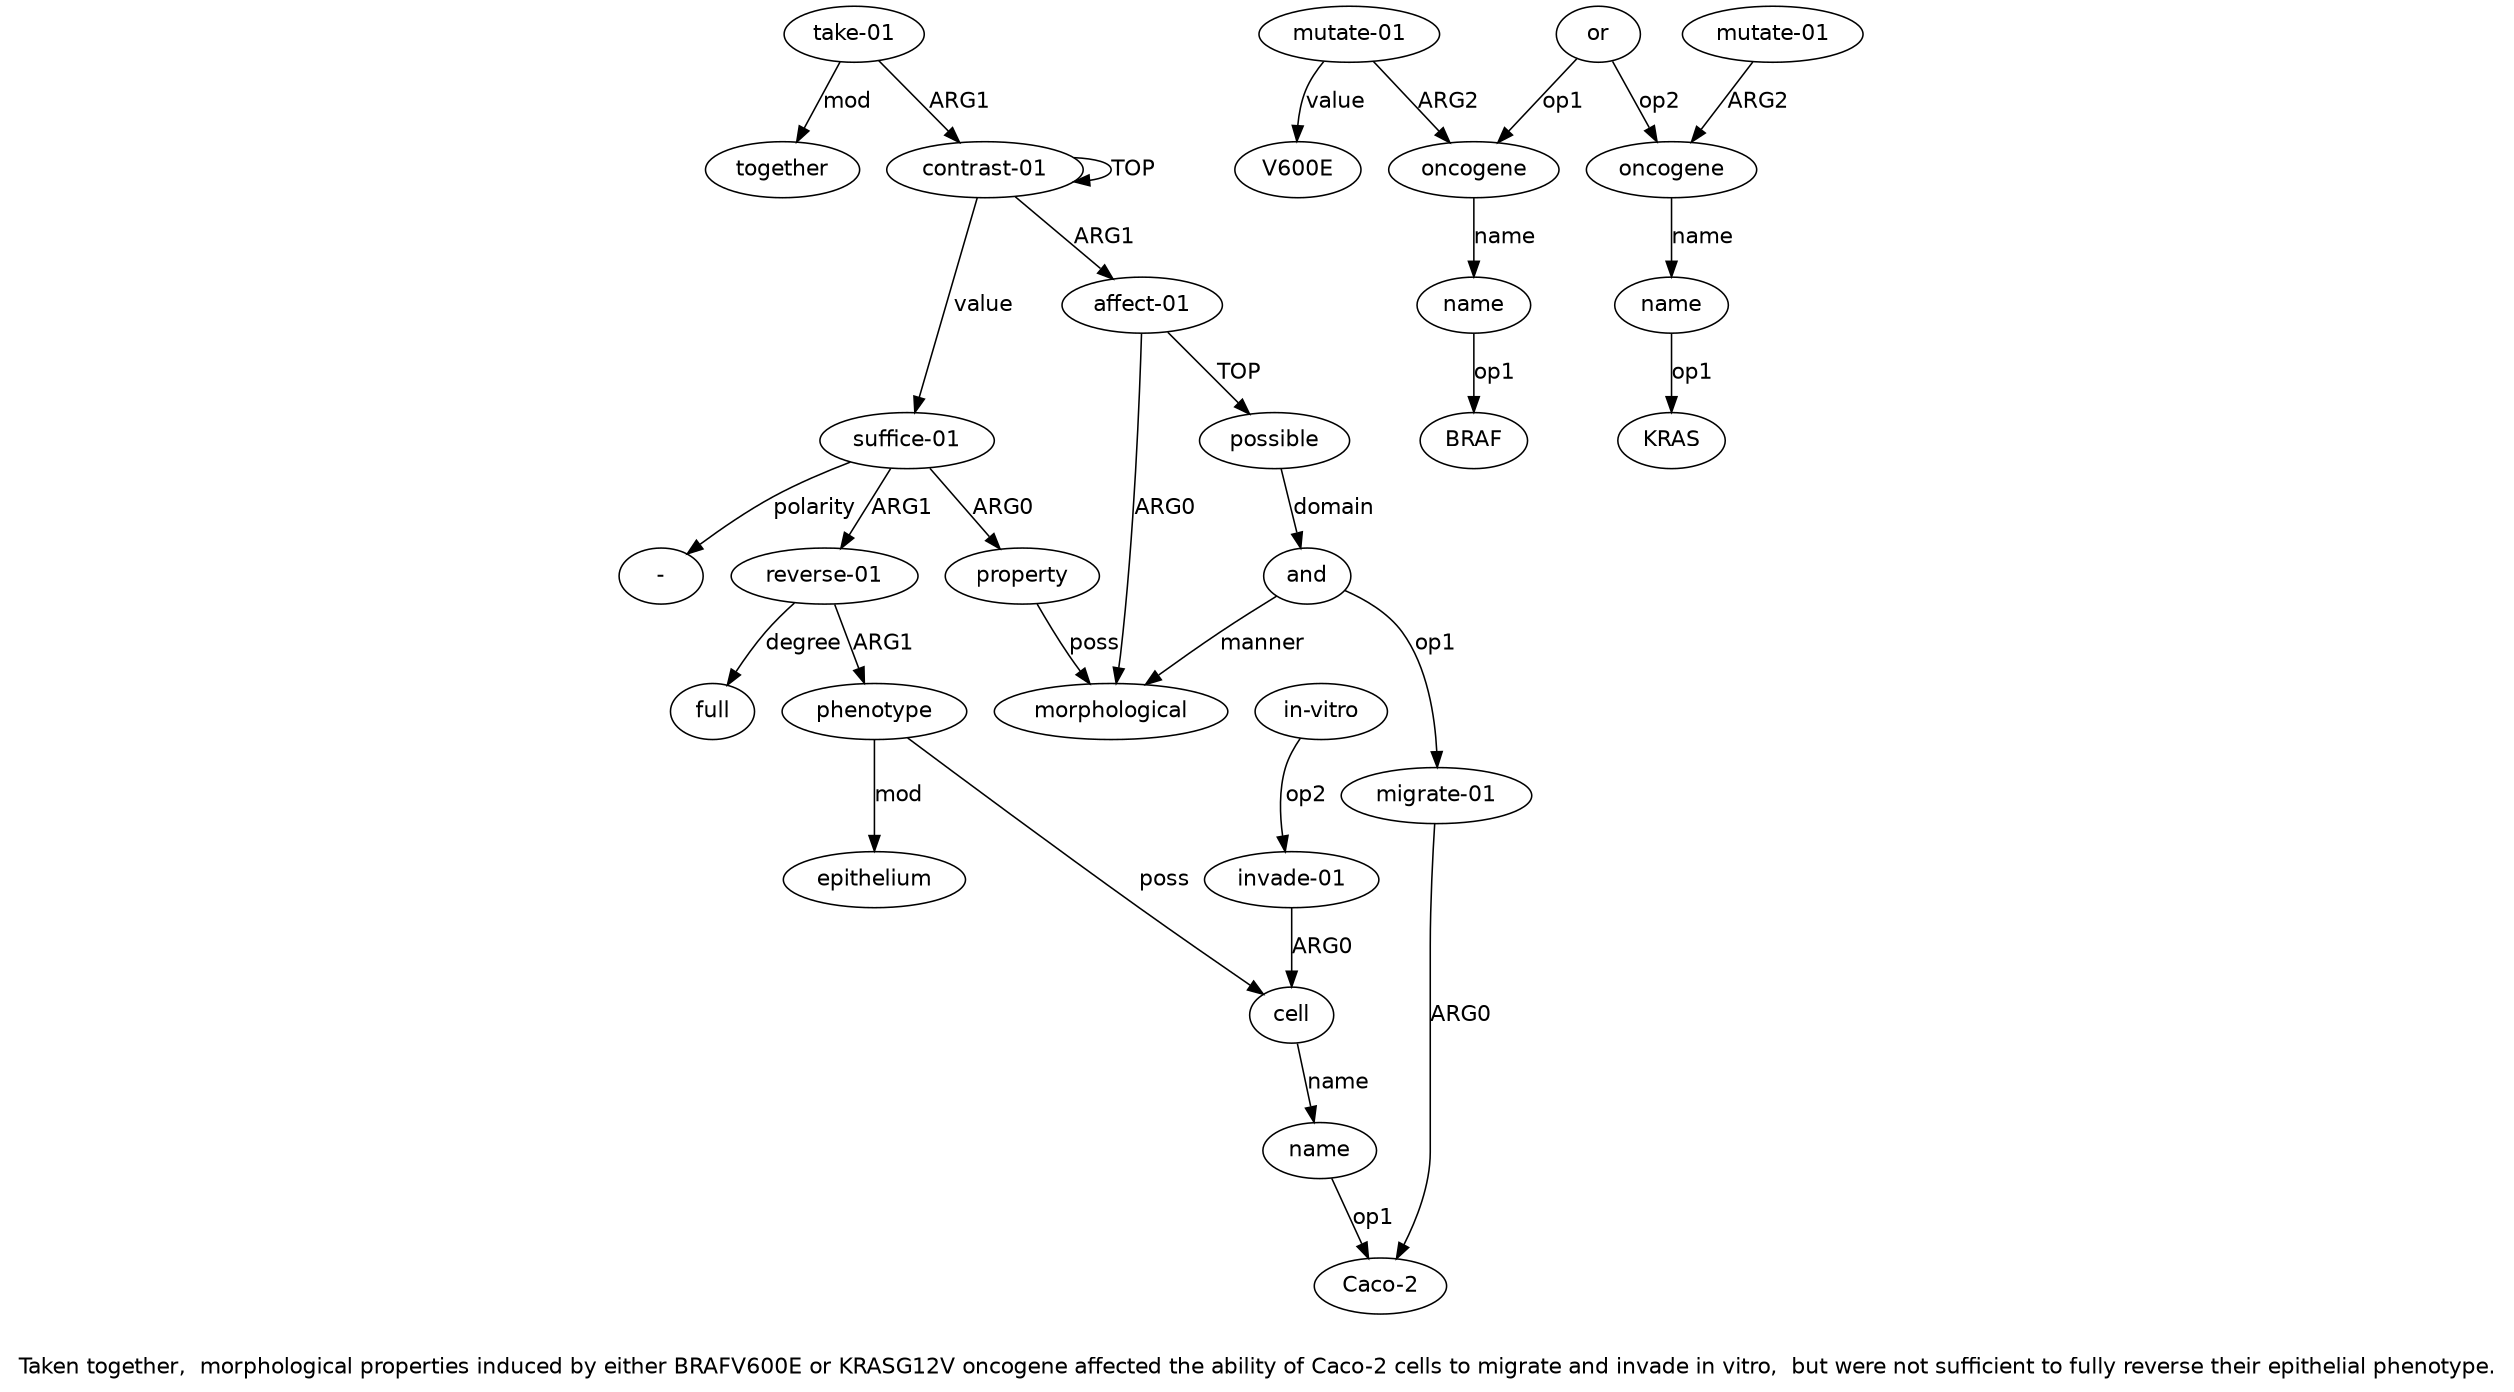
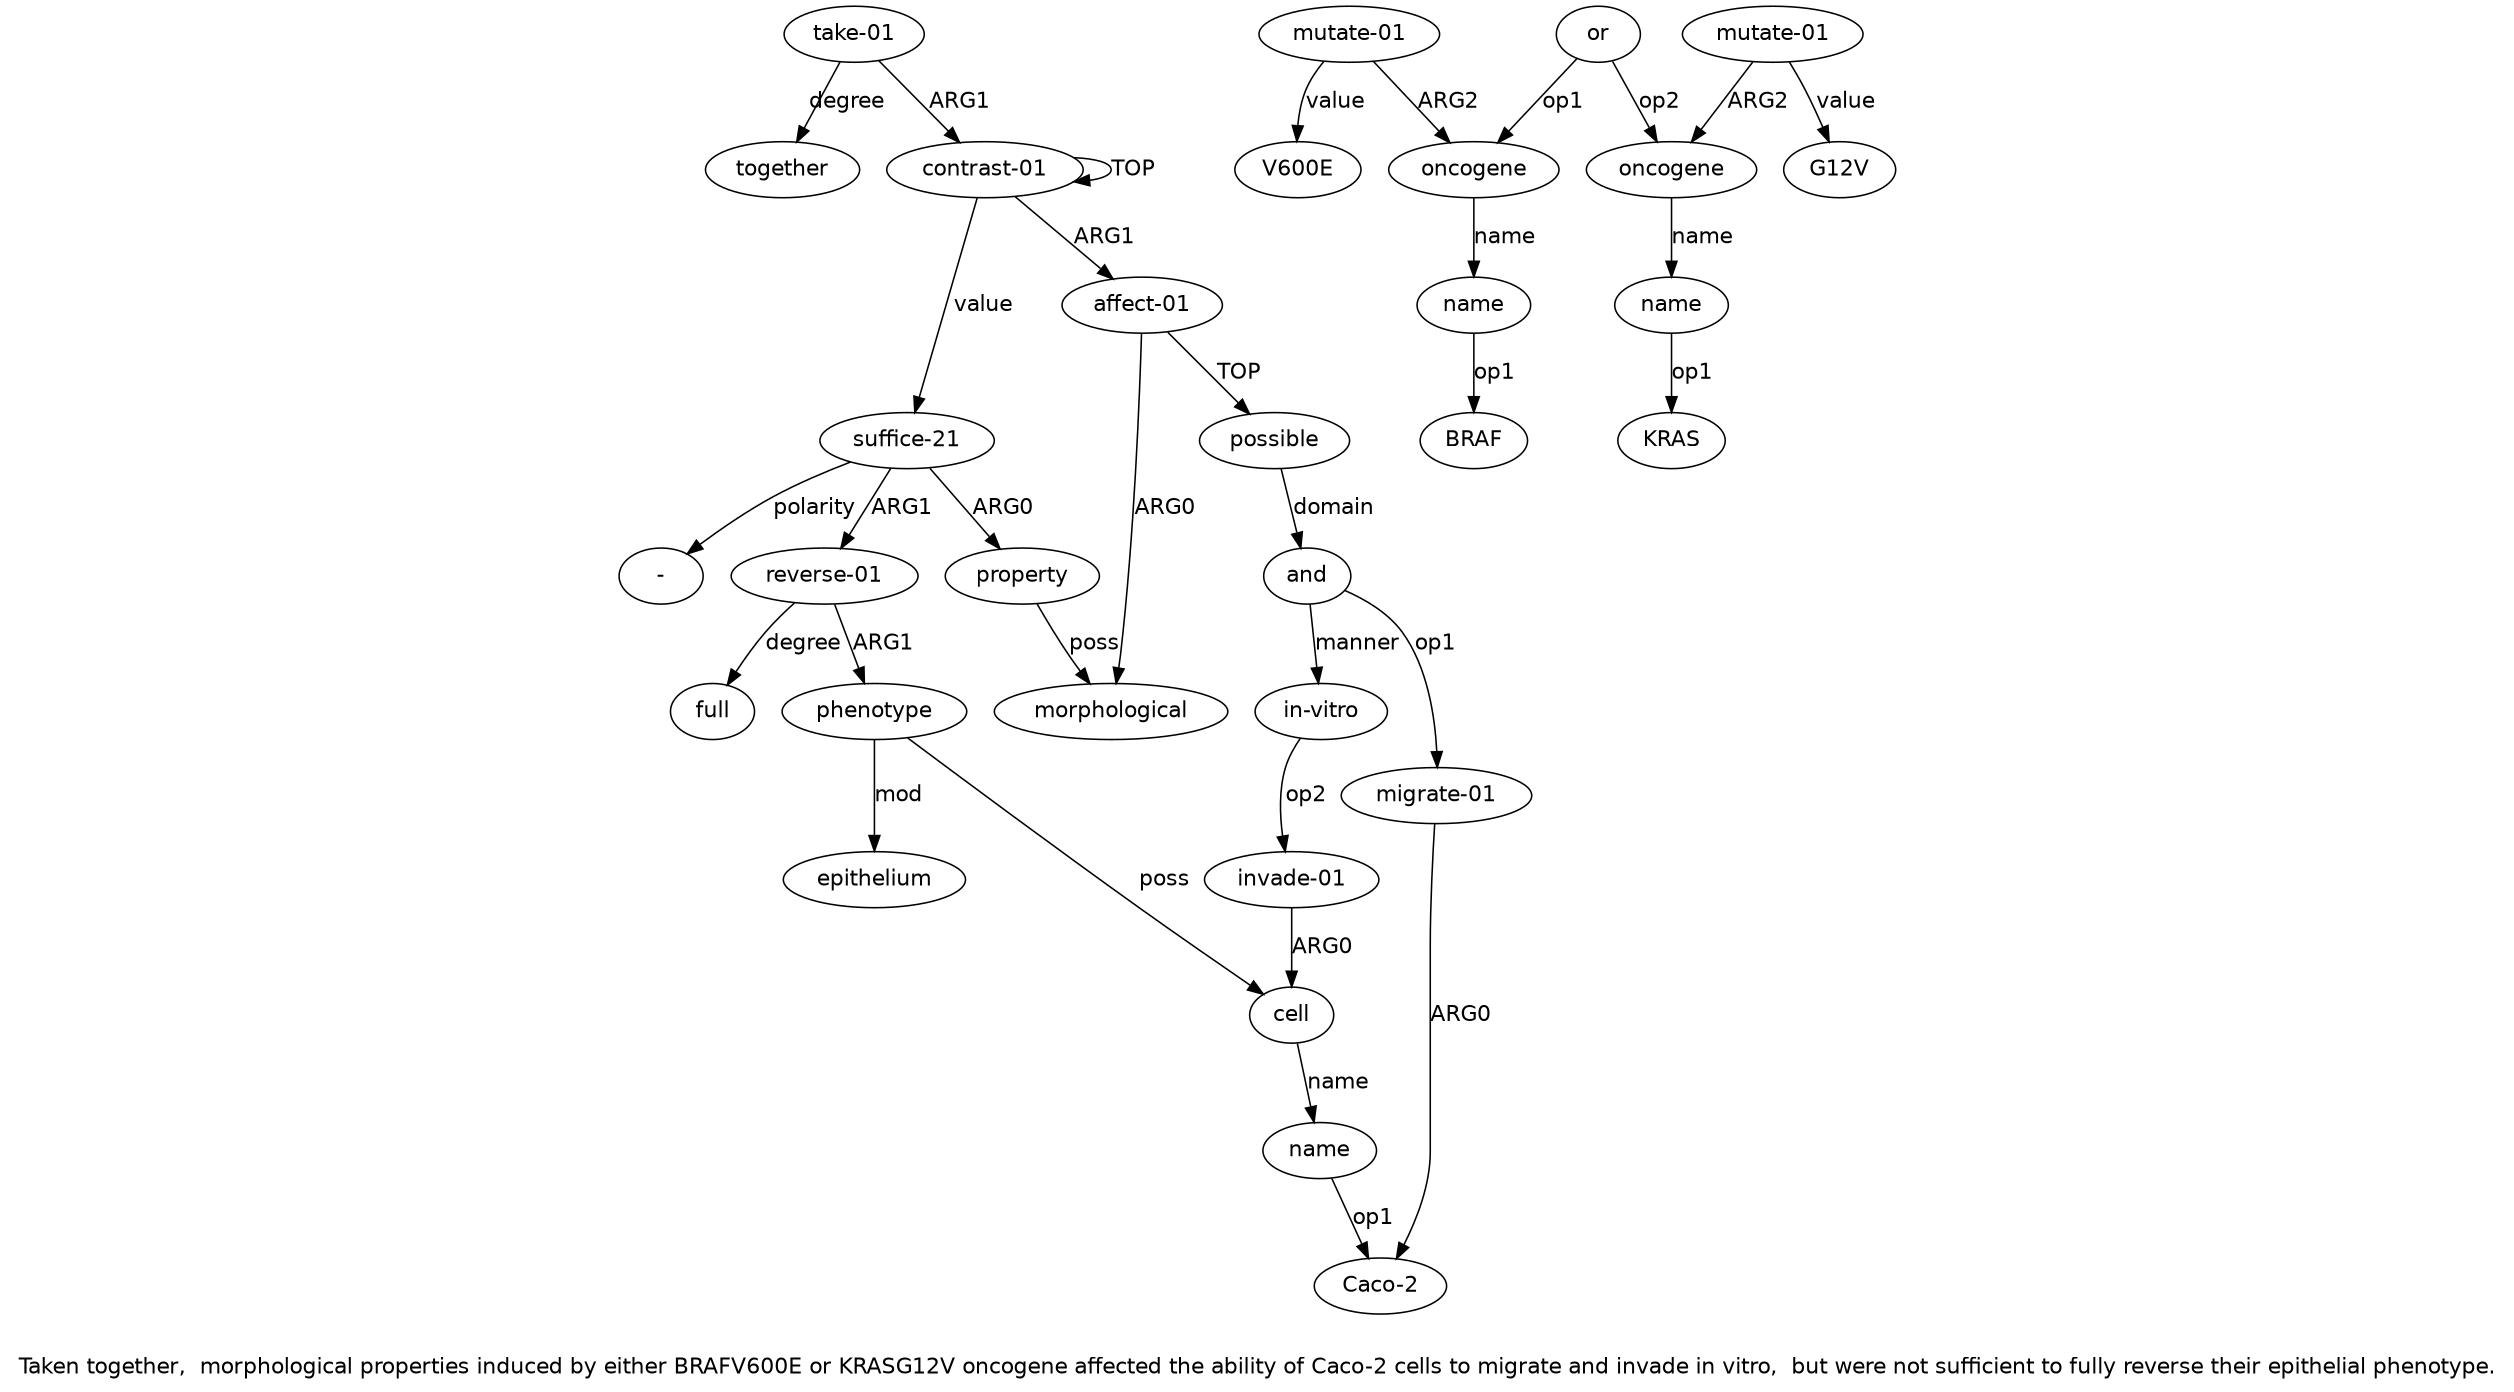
(847, 102) -> (847, 102)
none -> (1840, 170)
(907, 441) -> (907, 441)
(1217, 634) -> (1313, 636)
